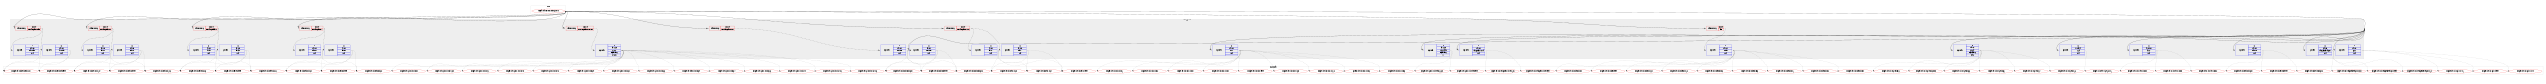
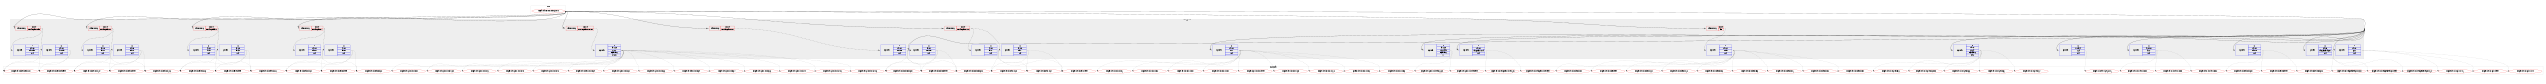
(585, 71) -> (585, 71)
(1256, 71) -> (1256, 71)
(2067, 71) -> none
